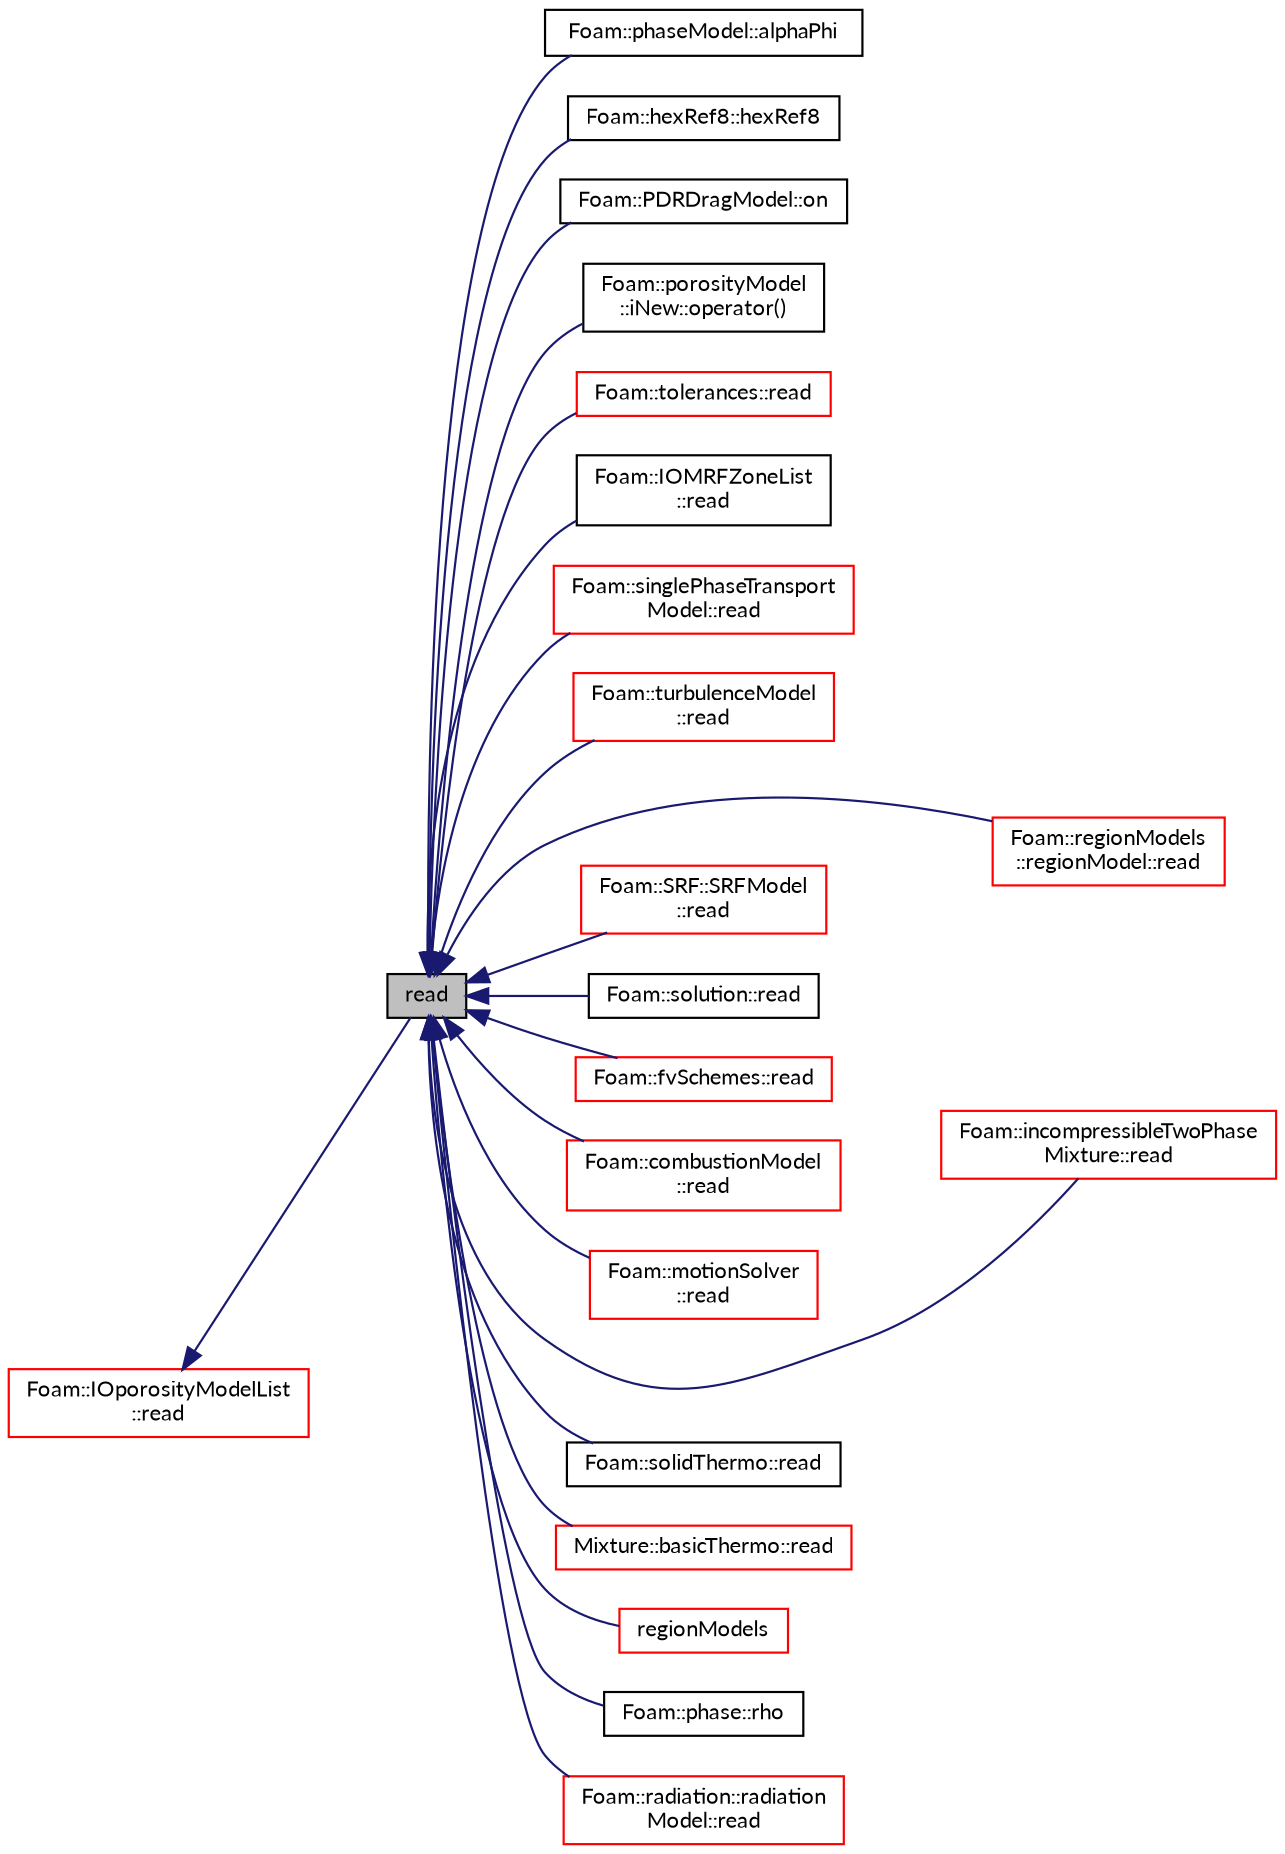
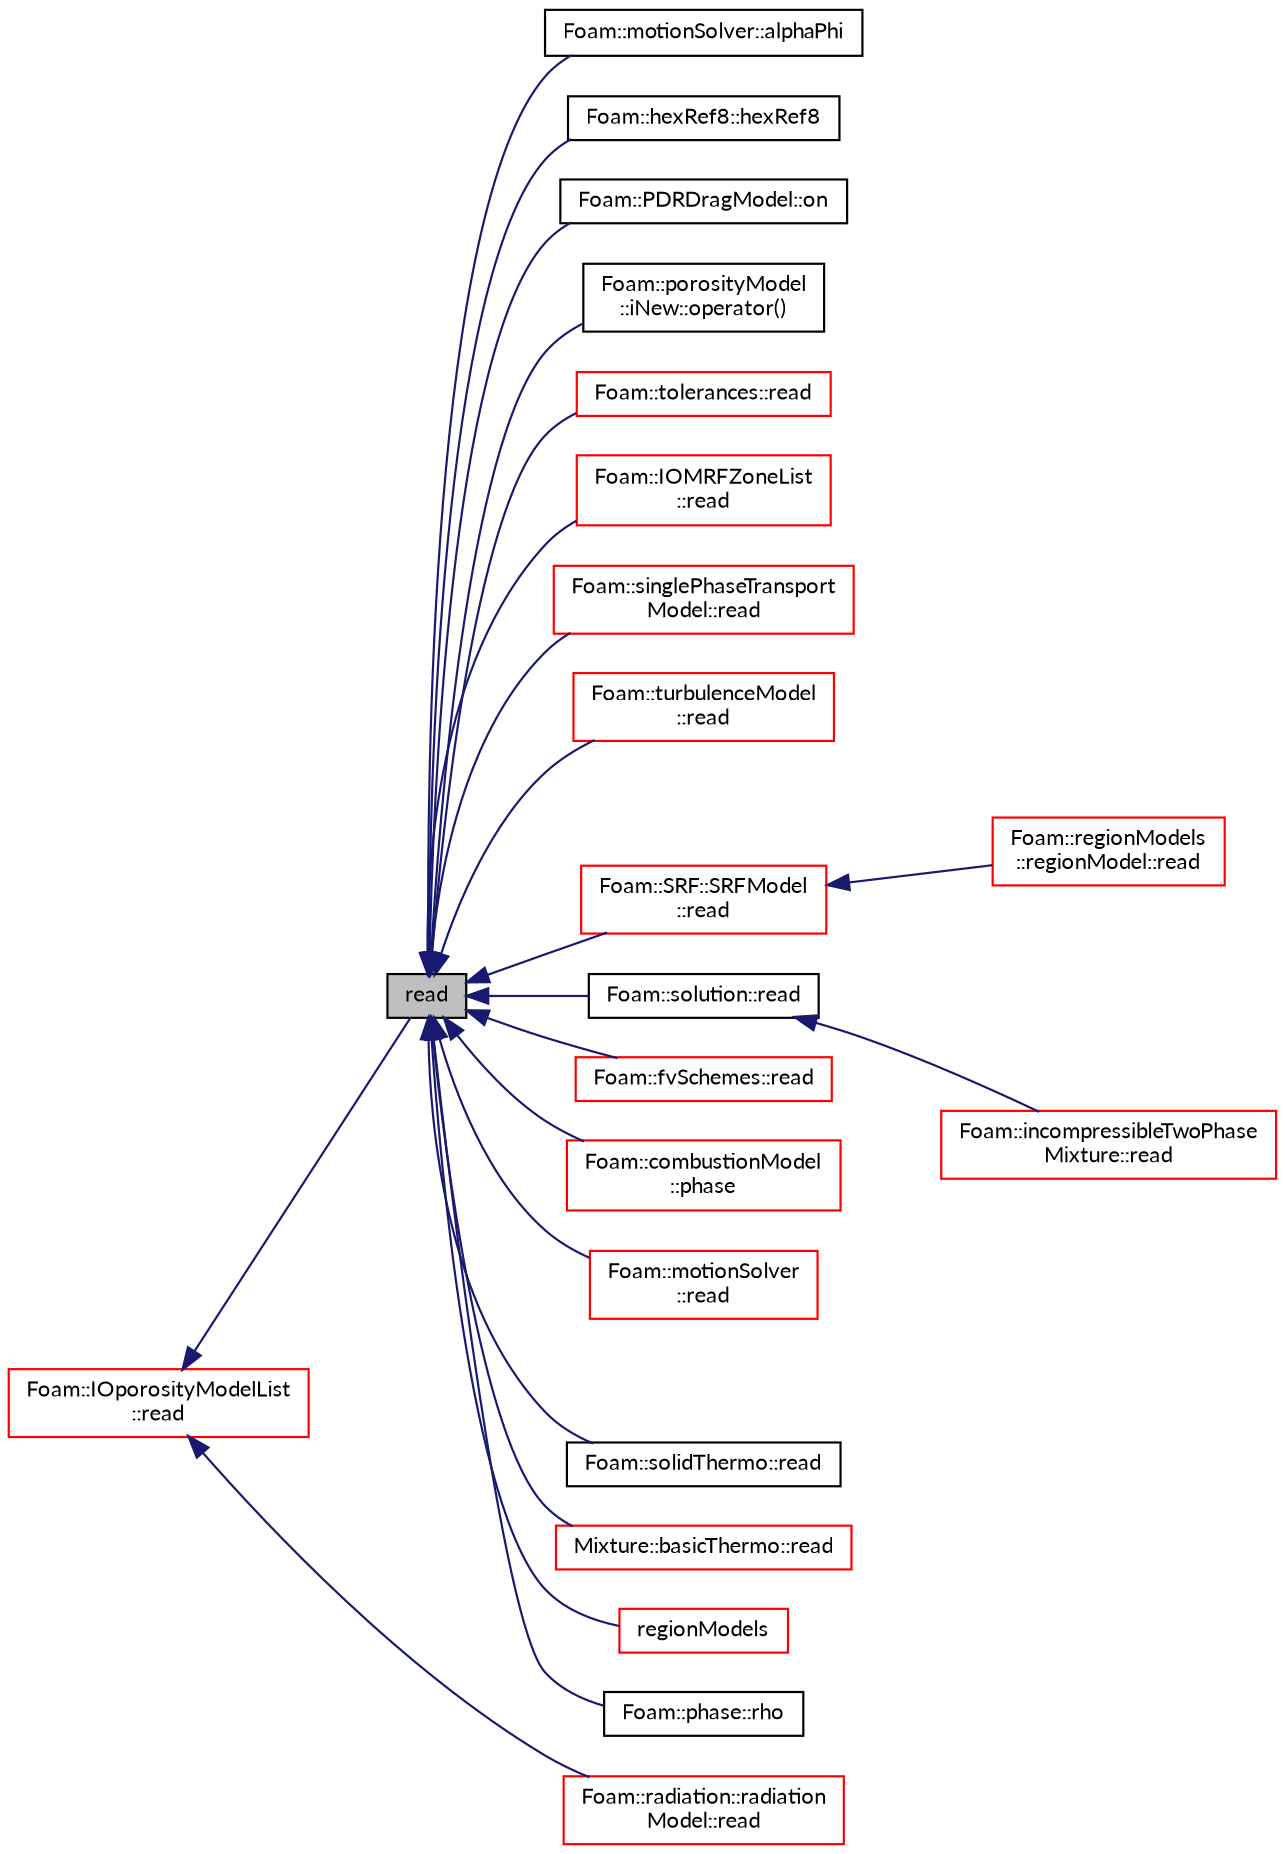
(704, 33) -> (704, 33)
(704, 490) -> (704, 490)
(692, 804) -> (921, 874)
(704, 1175) -> (704, 1175)
(672, 1388) -> (929, 1063)
(497, 1567) -> (382, 1633)
